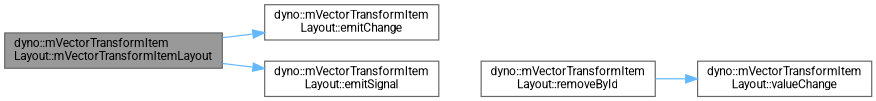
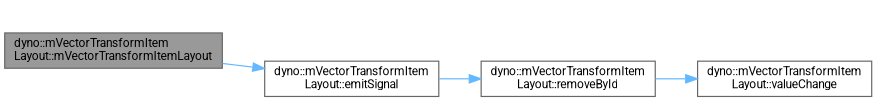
(352, 22) -> none
none -> (454, 79)
